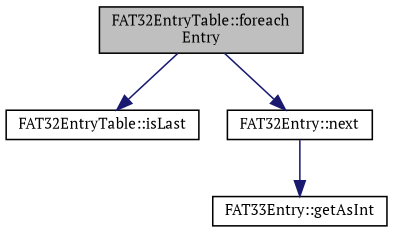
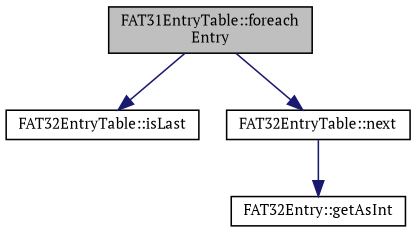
(201, 30) -> (210, 30)
(300, 125) -> (318, 125)
(300, 211) -> (318, 211)
